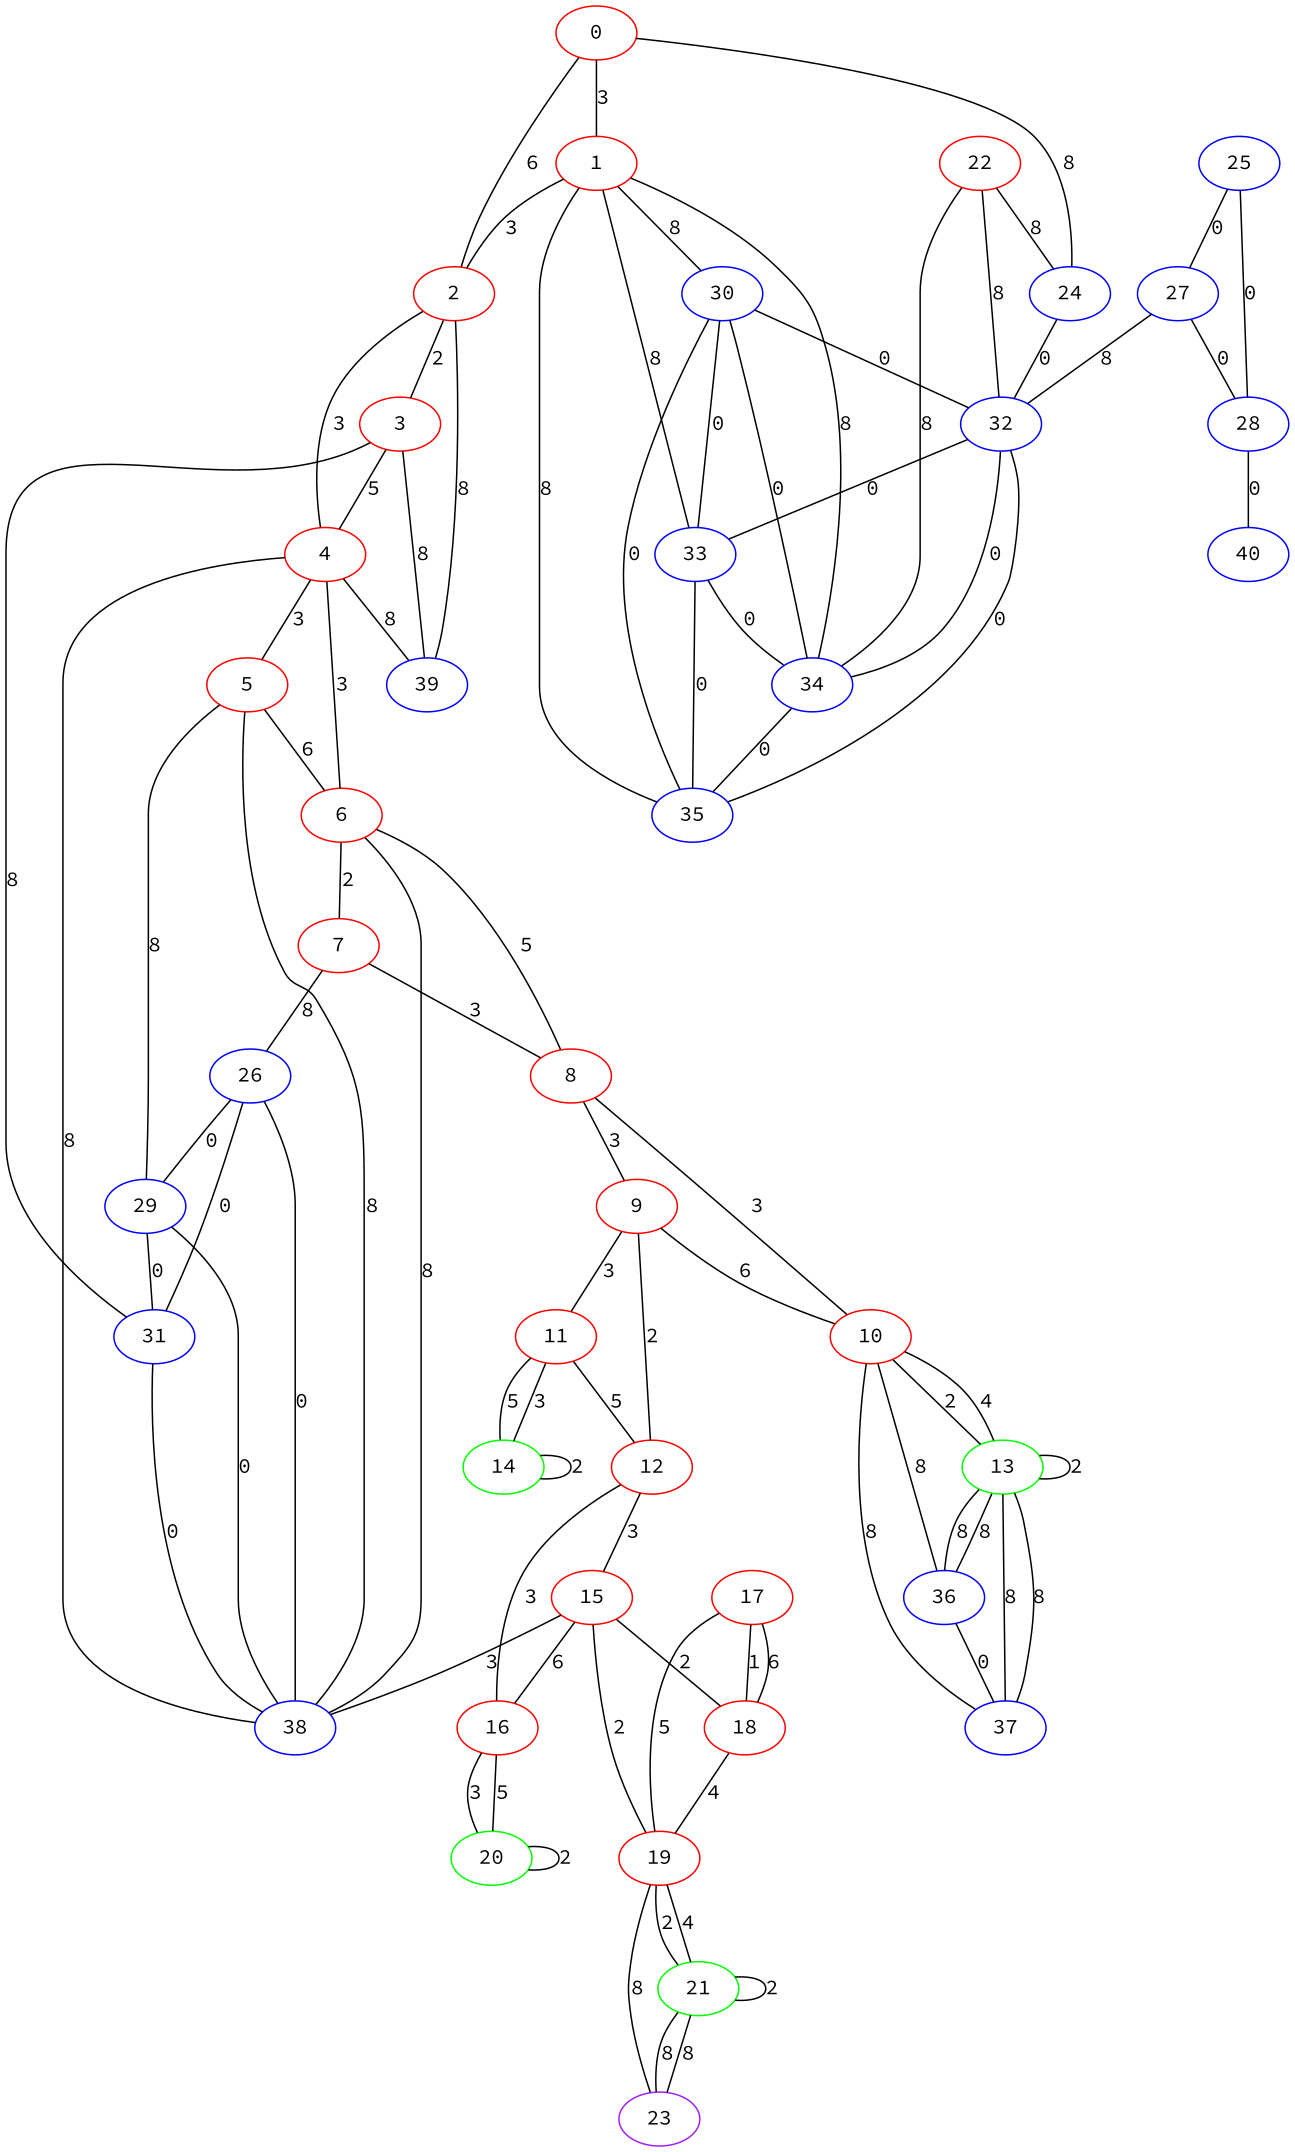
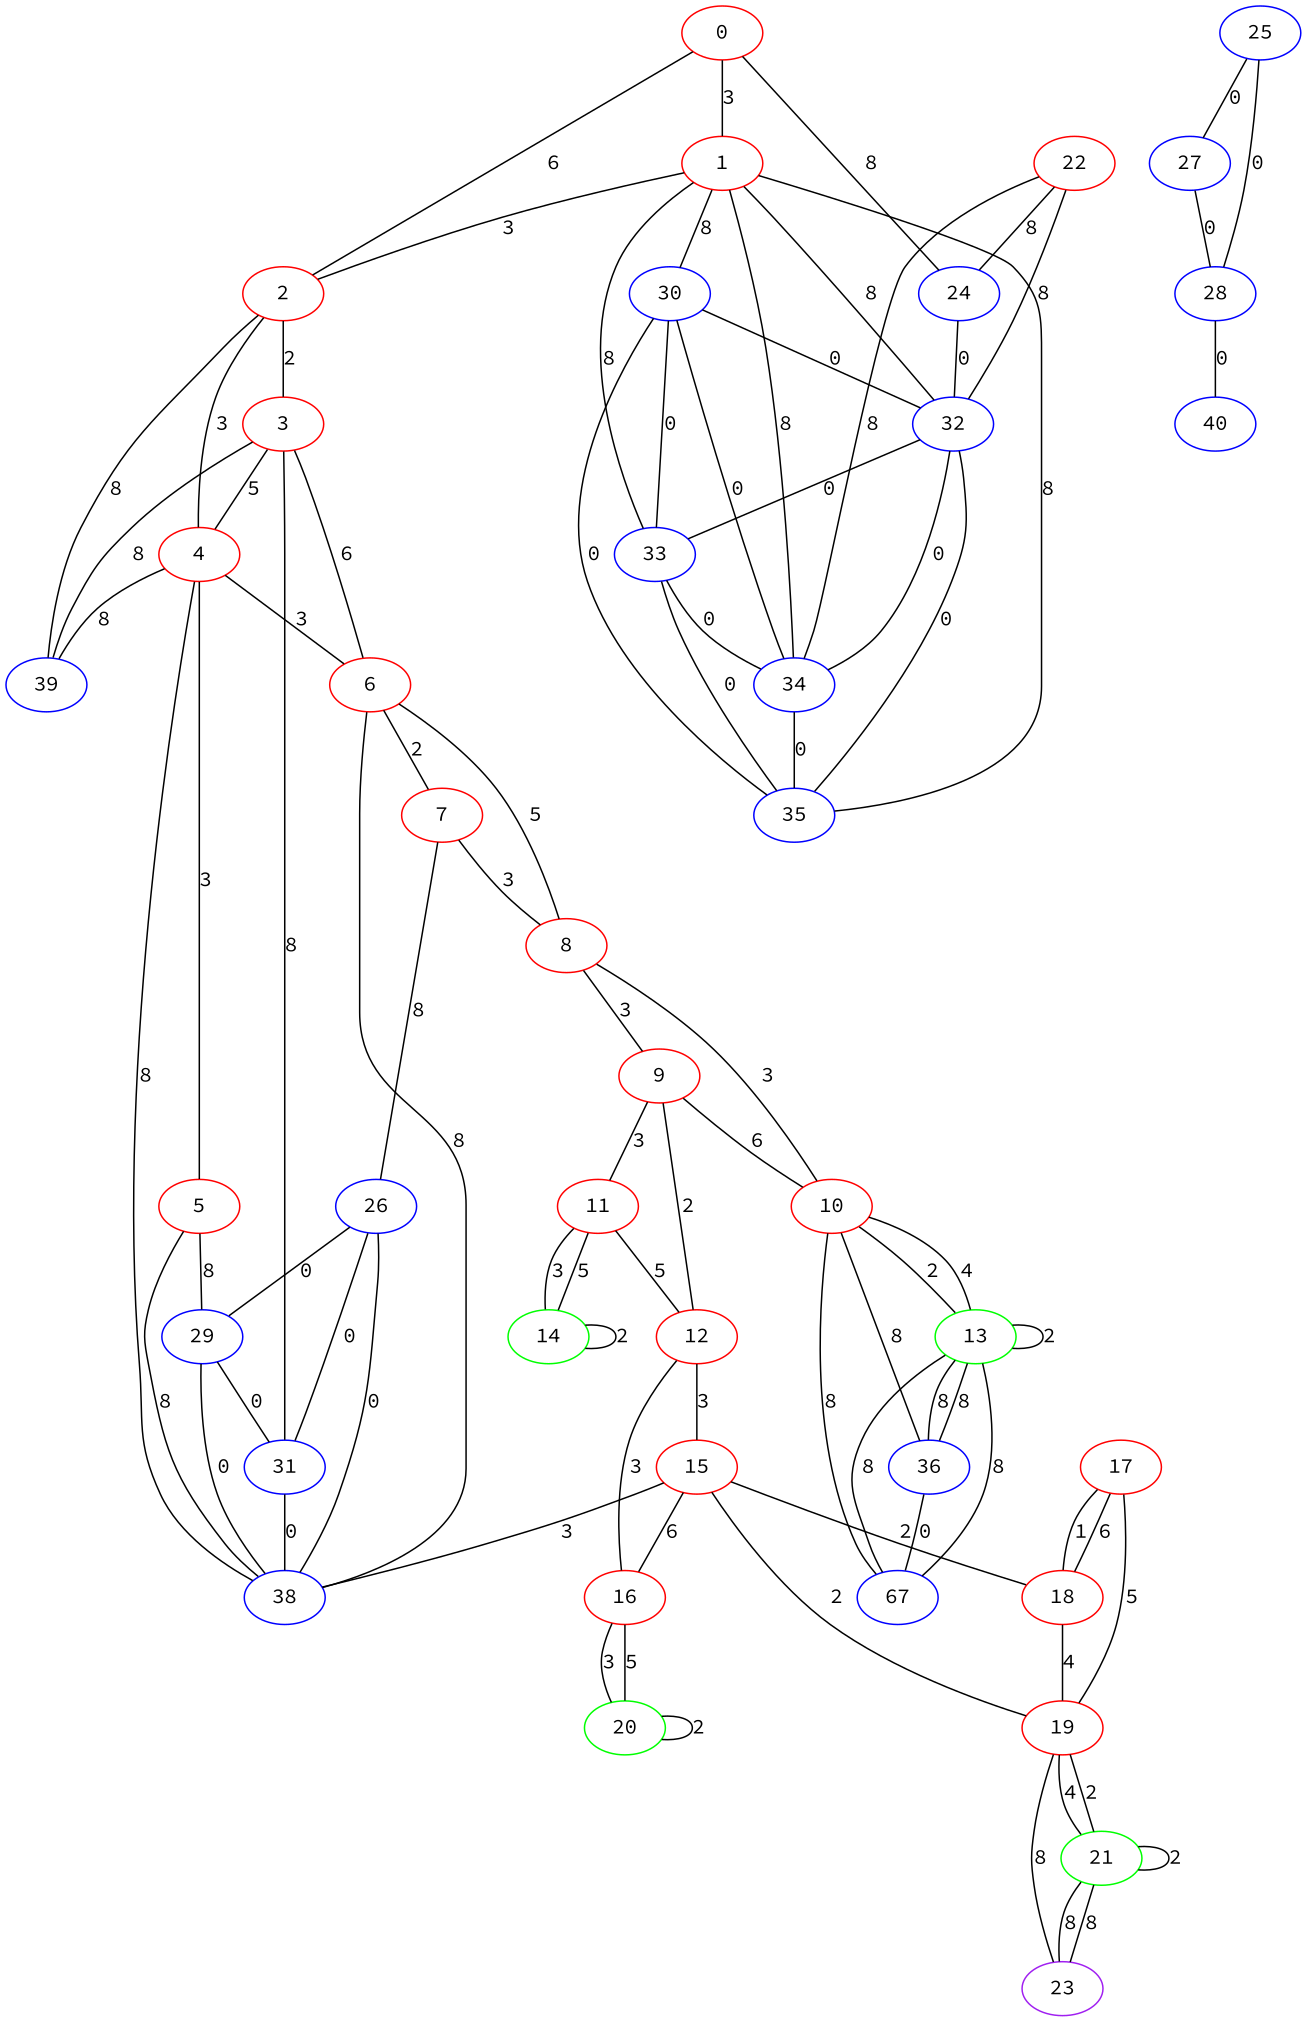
(1090, 359) -> (840, 292)
(295, 750) -> (331, 553)
(1006, 1728) -> (898, 1598)
